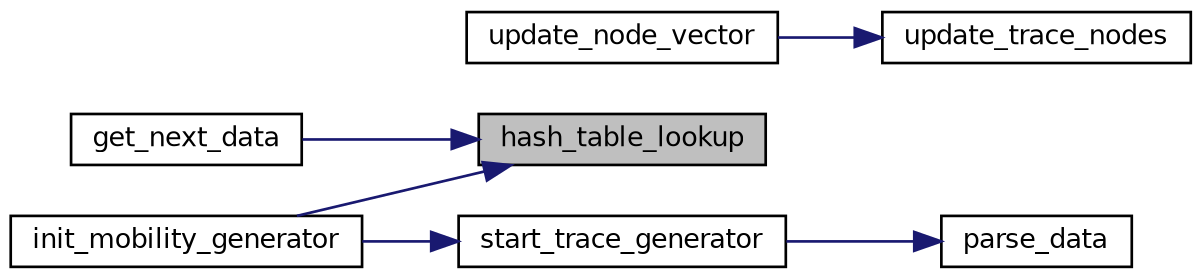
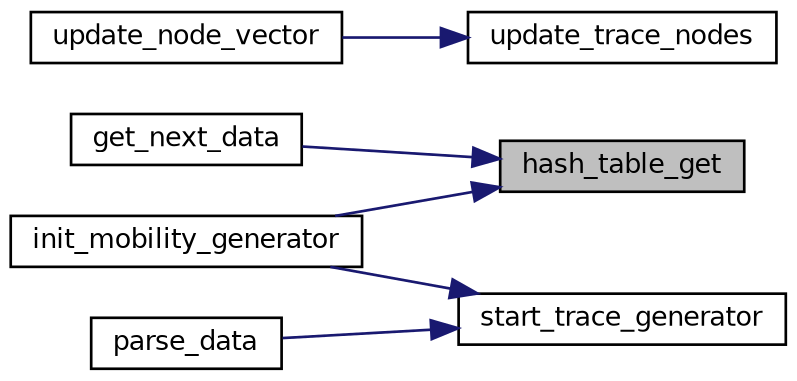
(622, 139) -> (622, 166)
(850, 241) -> (357, 334)
